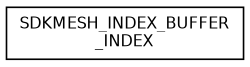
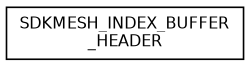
(125, 33) -> (125, 33)
